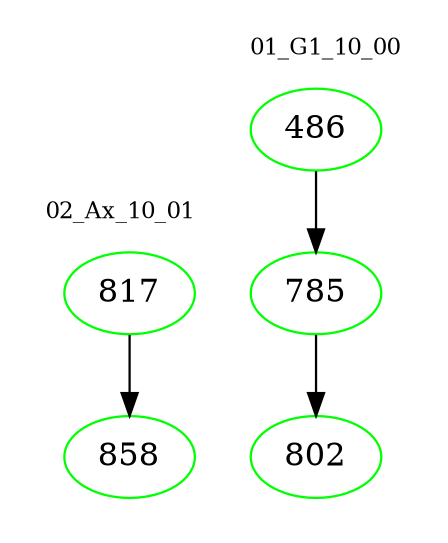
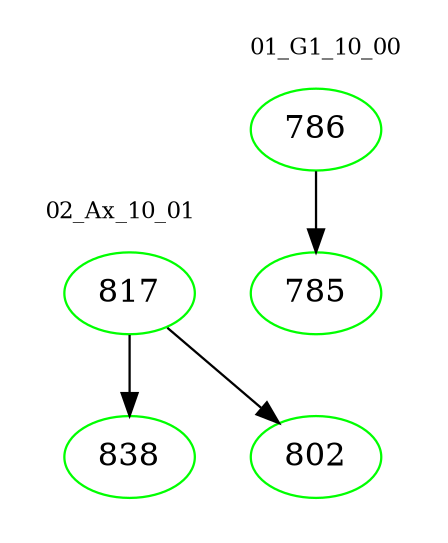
(316, 130) -> (316, 130)
(316, 364) -> (198, 354)
(130, 457) -> (130, 457)
